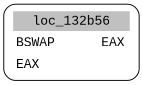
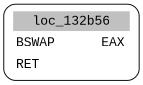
(59, 64) -> (59, 64)
